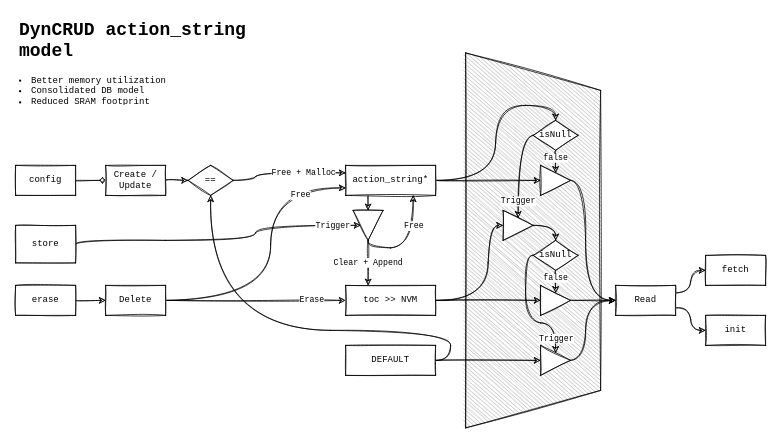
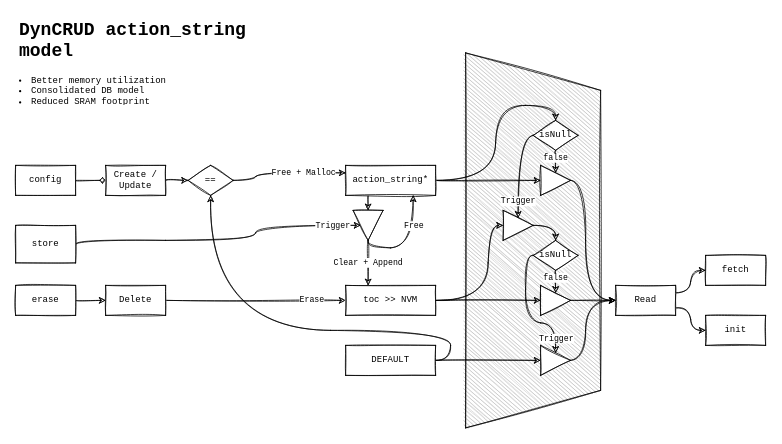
(270, 243) -> none
